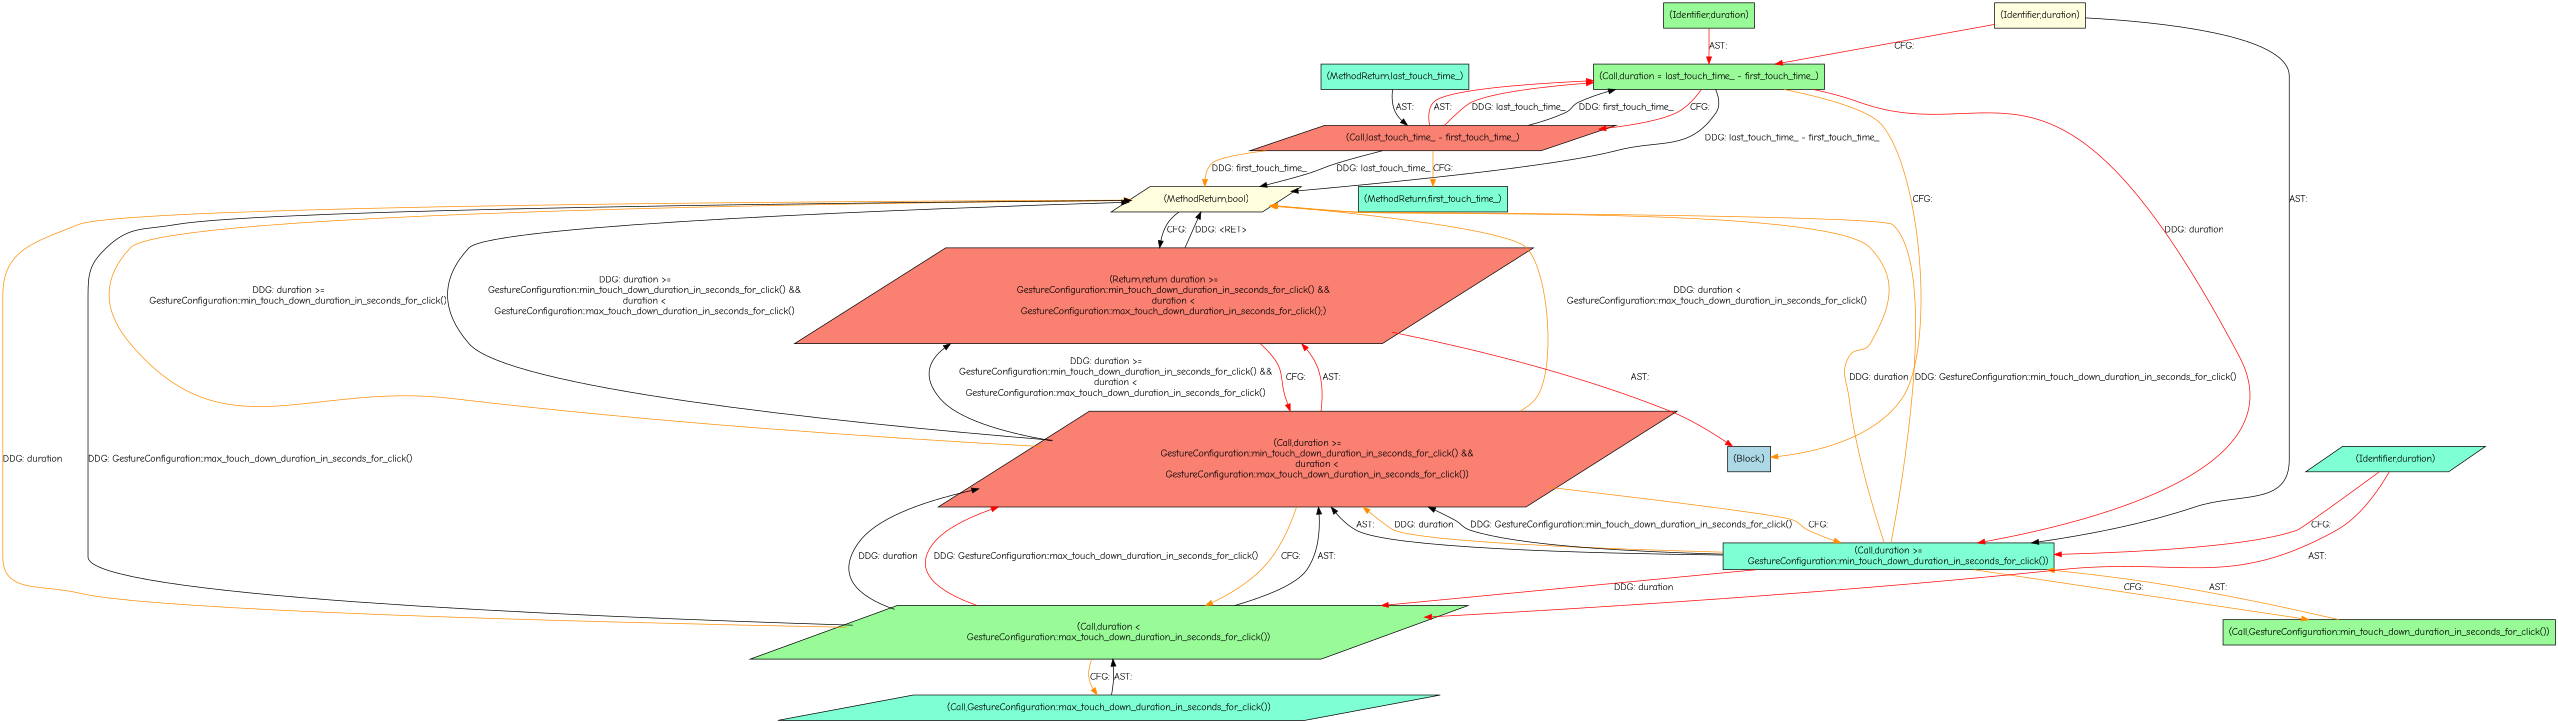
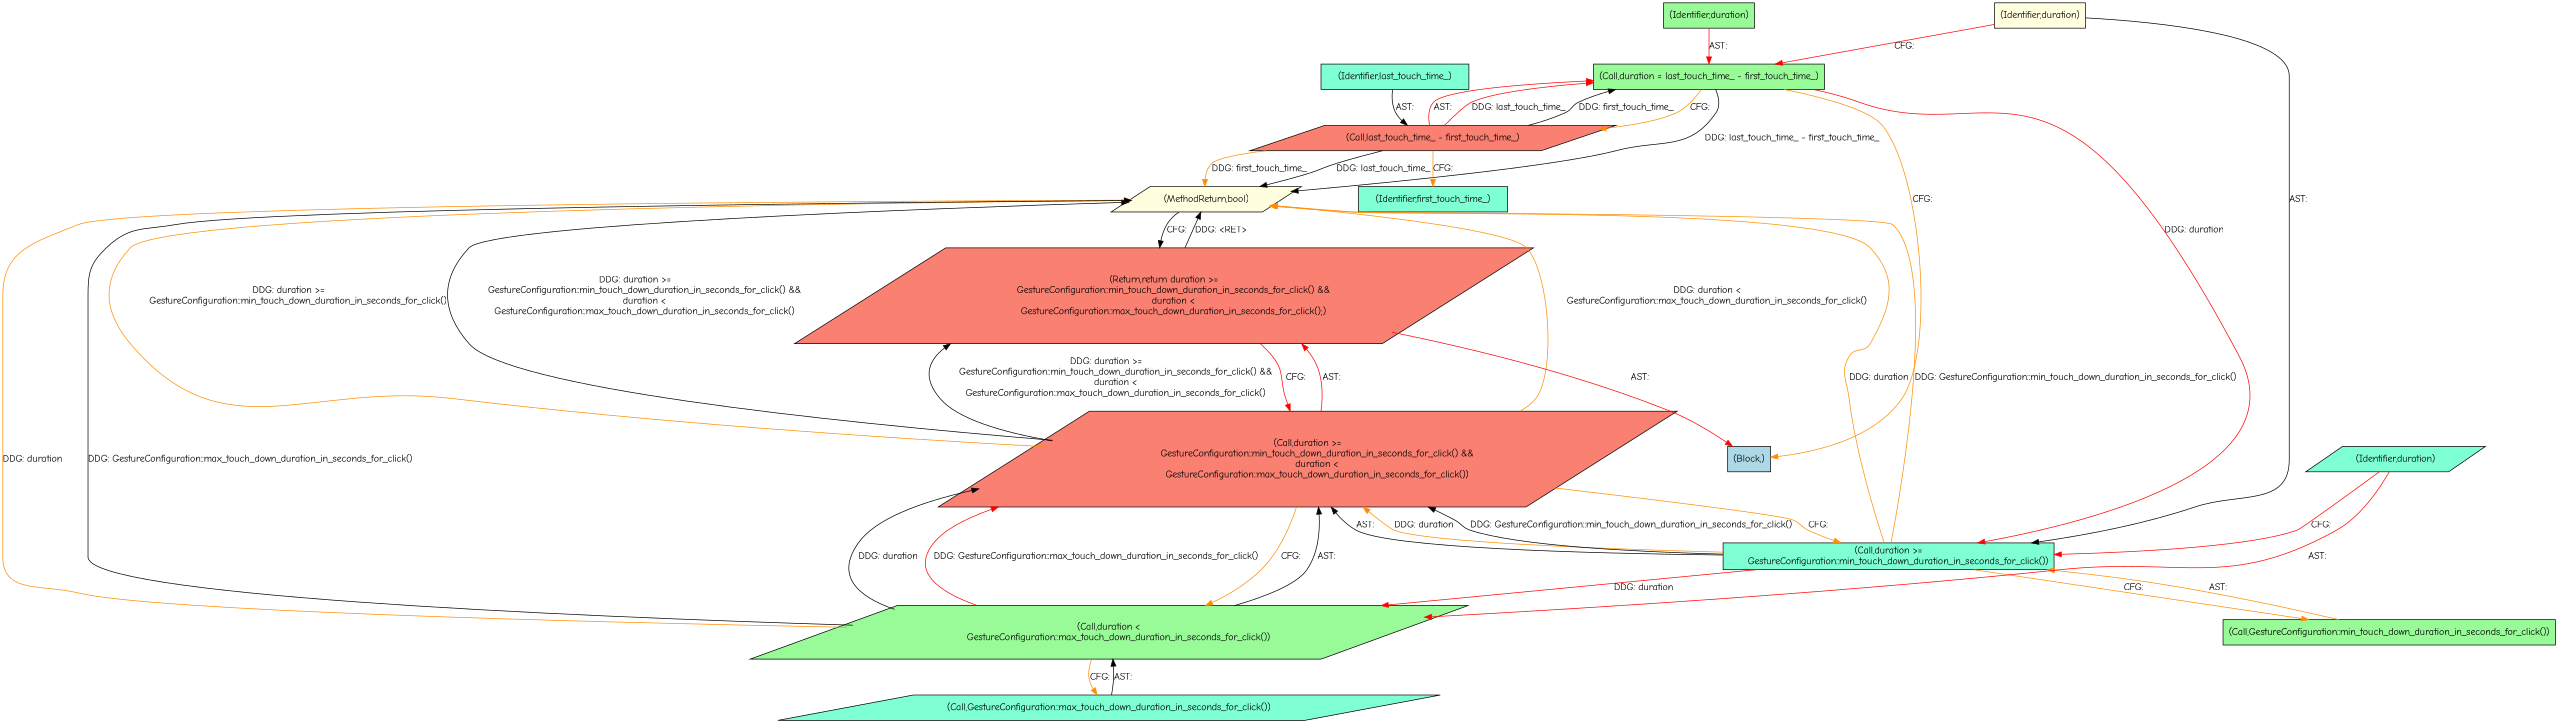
(1395, 77) -> (1395, 77)
(1658, 119) -> (1658, 119)
(1433, 199) -> (1433, 199)
